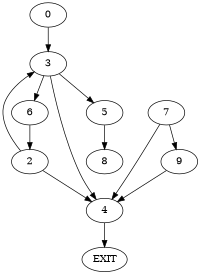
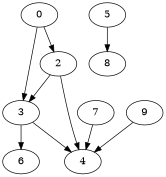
(74, 86) -> none
(30, 134) -> (48, 36)
(172, 134) -> none
(105, 259) -> none
